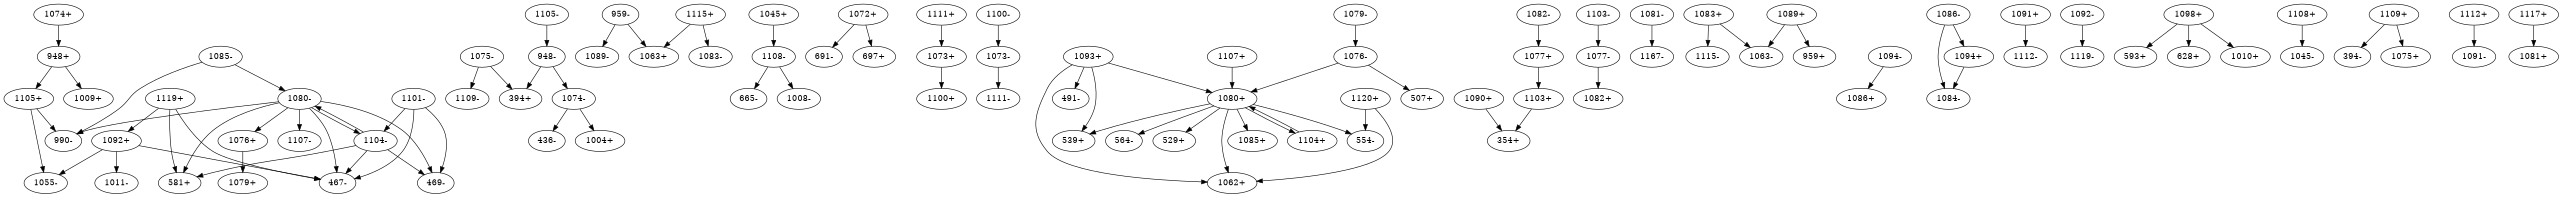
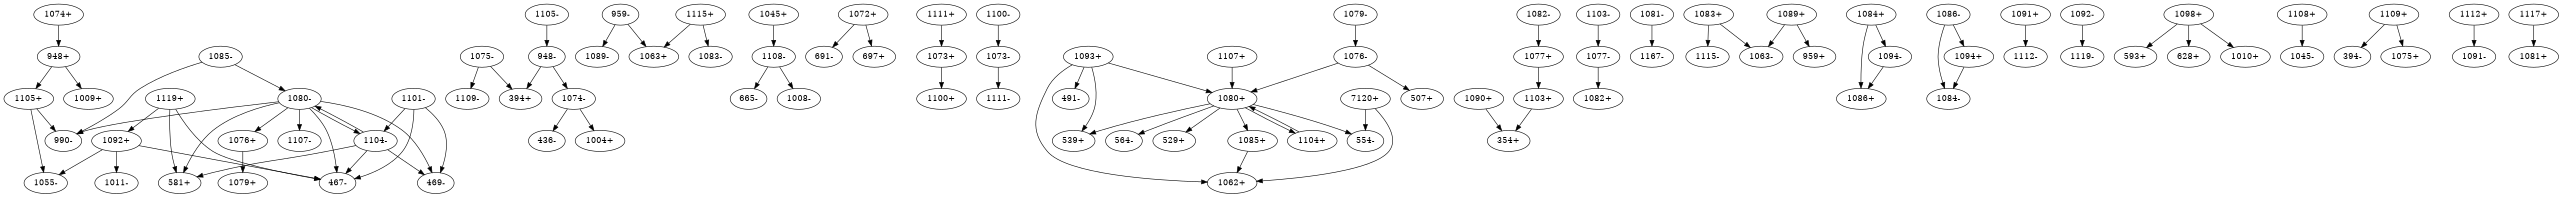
none -> (1871, 15)
(1365, 99) -> (1365, 99)
(1222, 138) -> (1244, 159)
